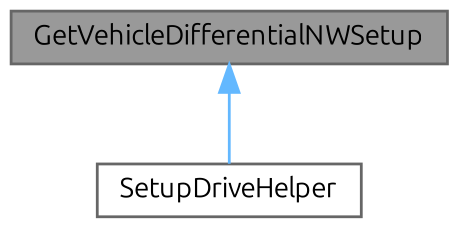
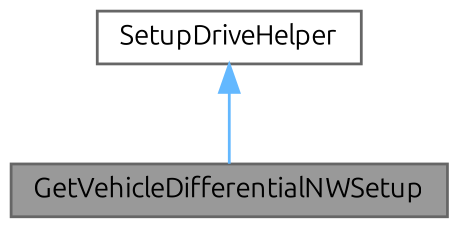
(229, 128) -> (229, 128)
